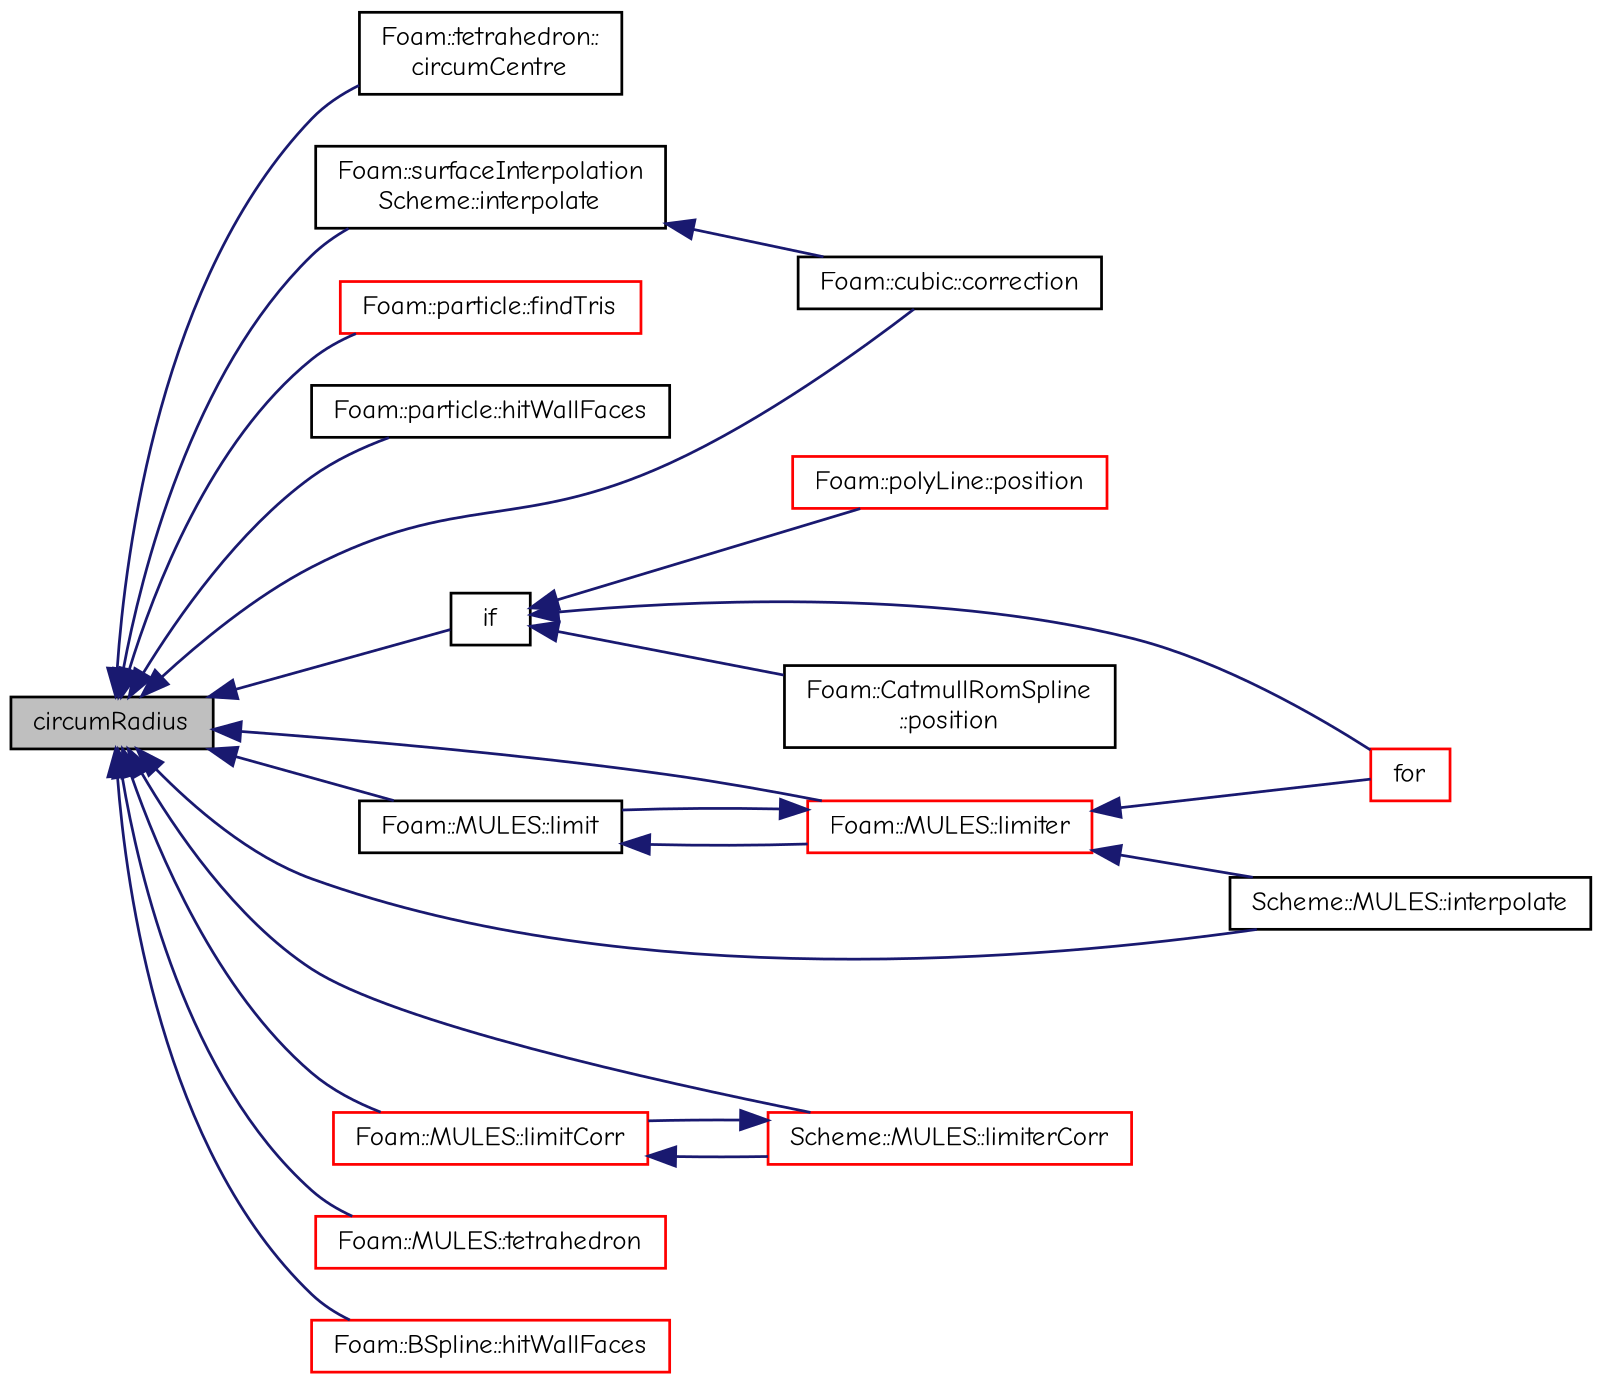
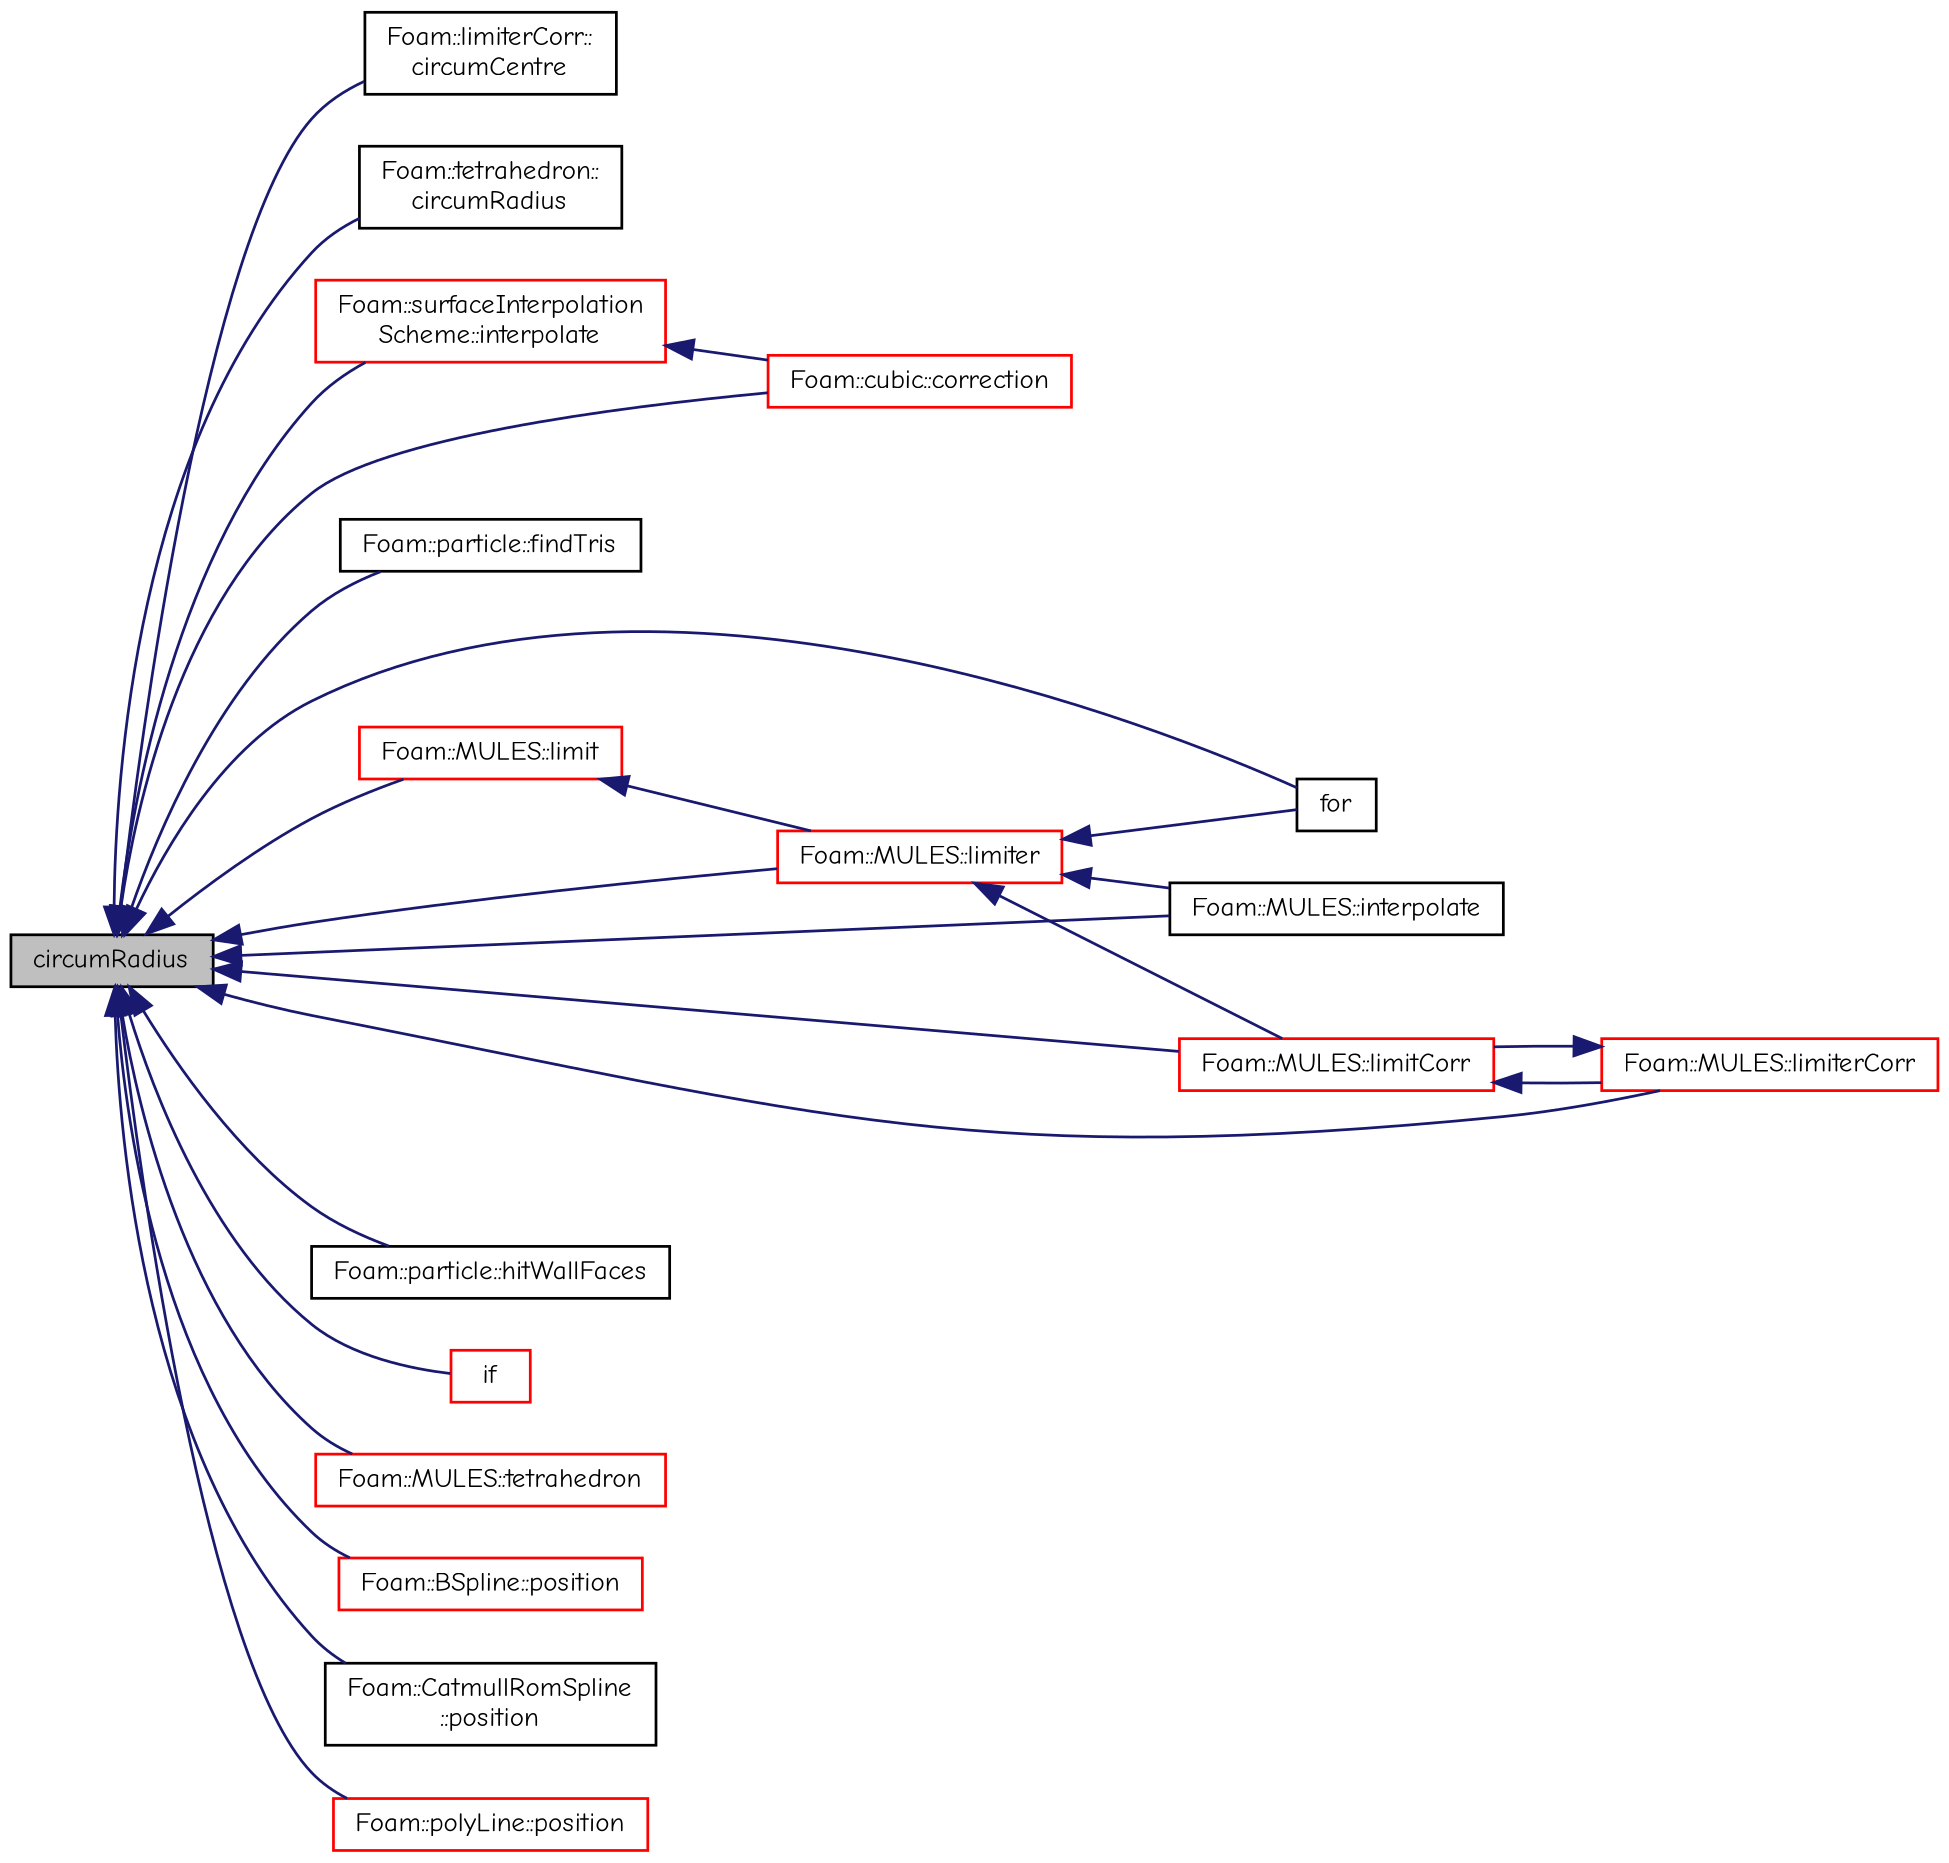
(491, 53) -> (491, 53)
none -> (491, 187)
(491, 187) -> (491, 321)
(950, 283) -> (920, 381)
(491, 308) -> (491, 545)
(709, 554) -> (205, 1507)
(978, 612) -> (673, 635)
(491, 619) -> (491, 1376)
(671, 653) -> (220, 1496)
(1410, 775) -> (1337, 805)
(701, 808) -> (1141, 967)
(491, 827) -> (491, 753)
(1410, 903) -> (1337, 909)
(950, 1138) -> (1770, 1065)
(491, 1346) -> (491, 1584)
